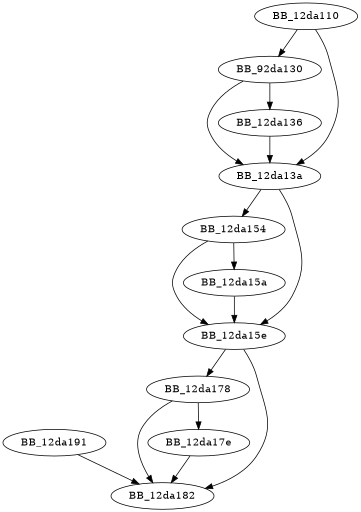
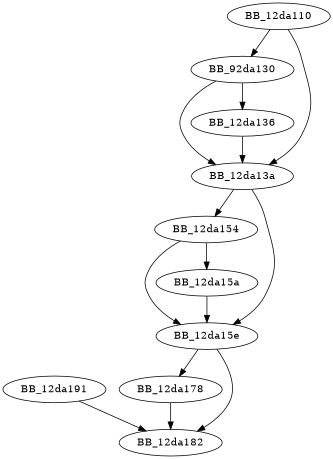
(199, 443) -> none
